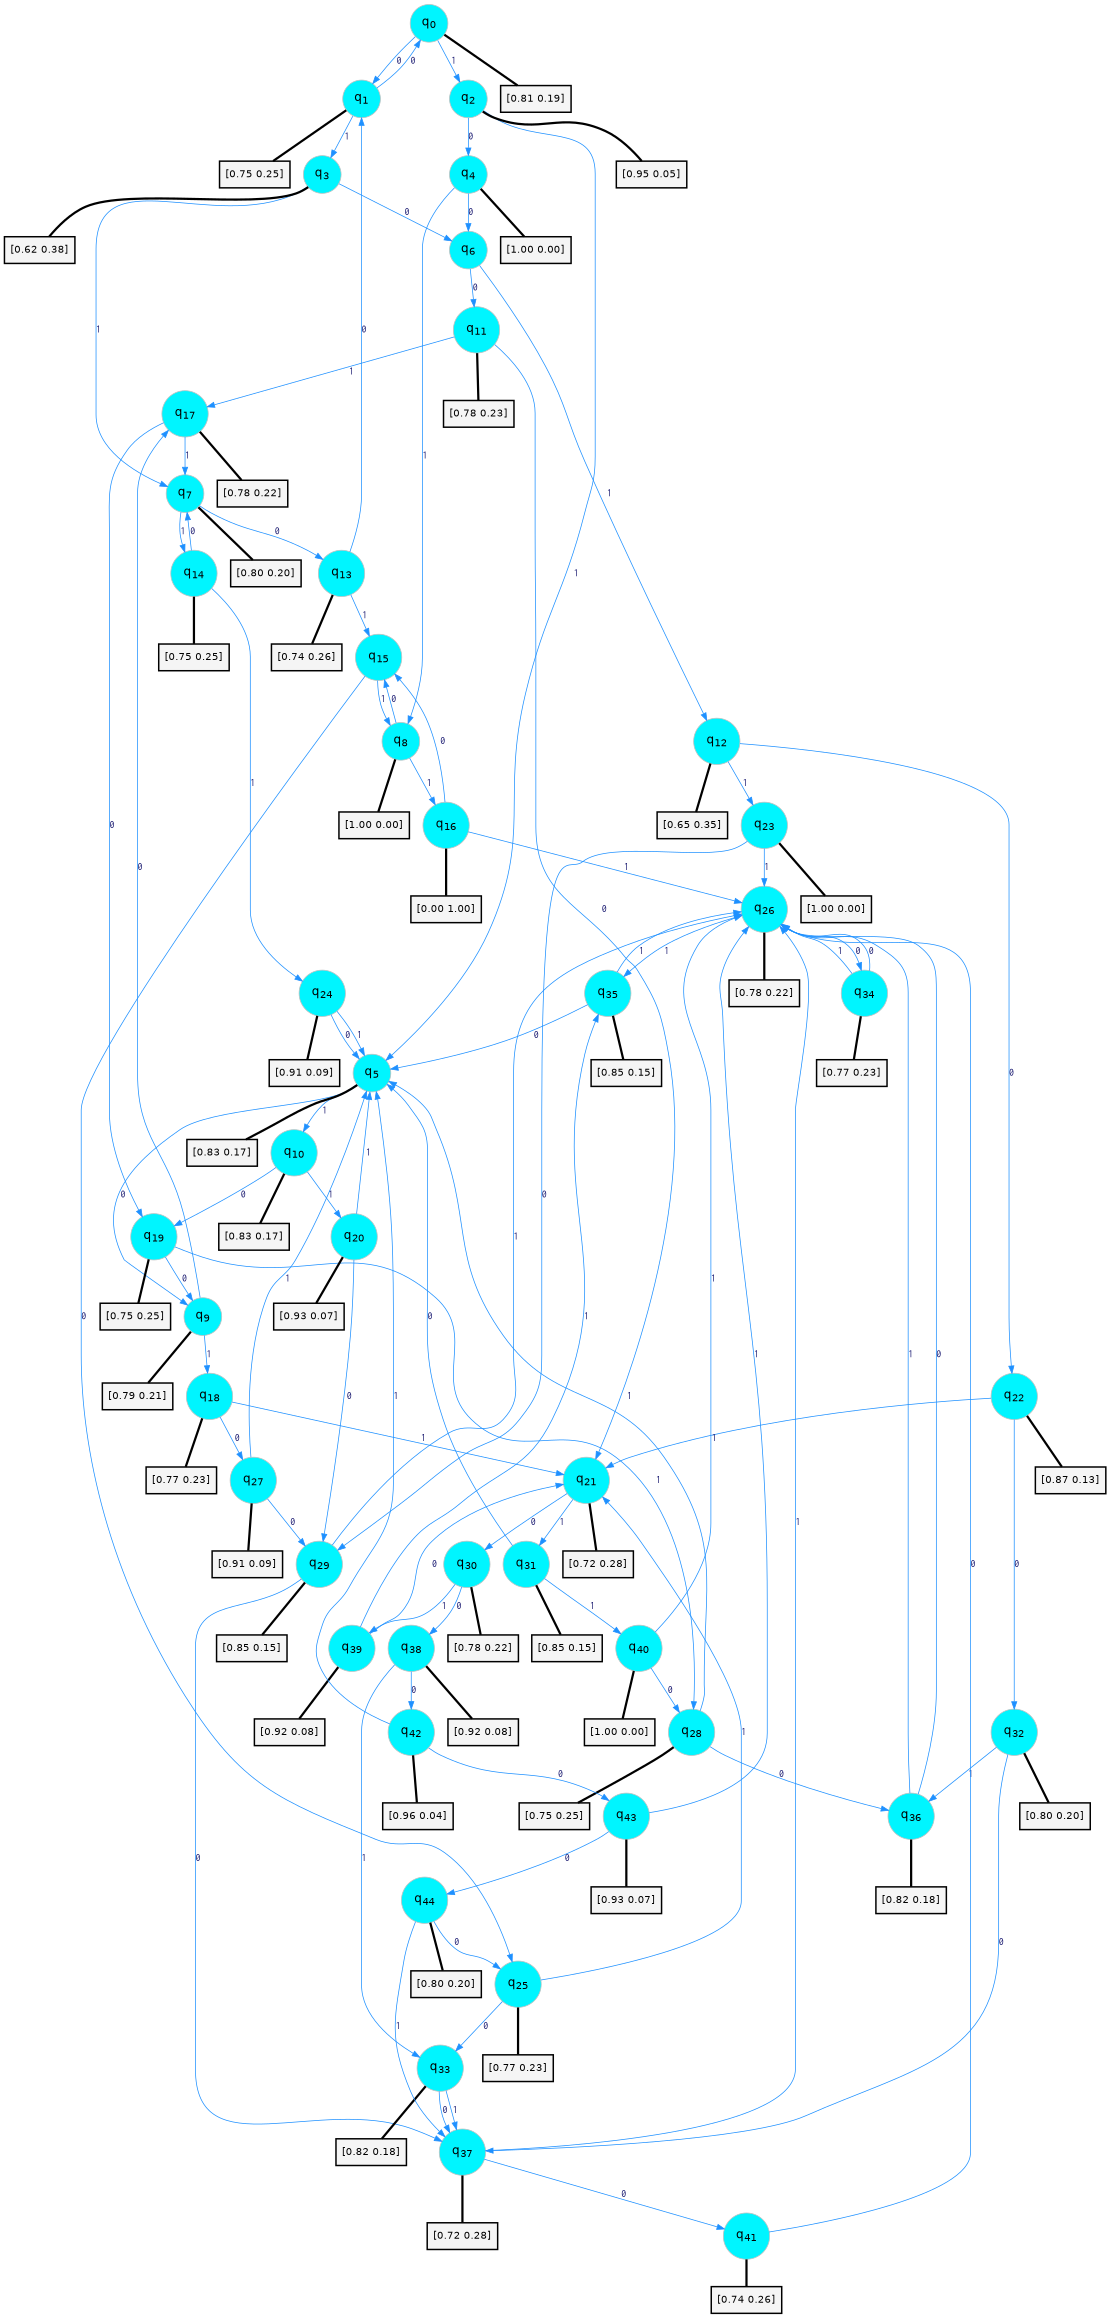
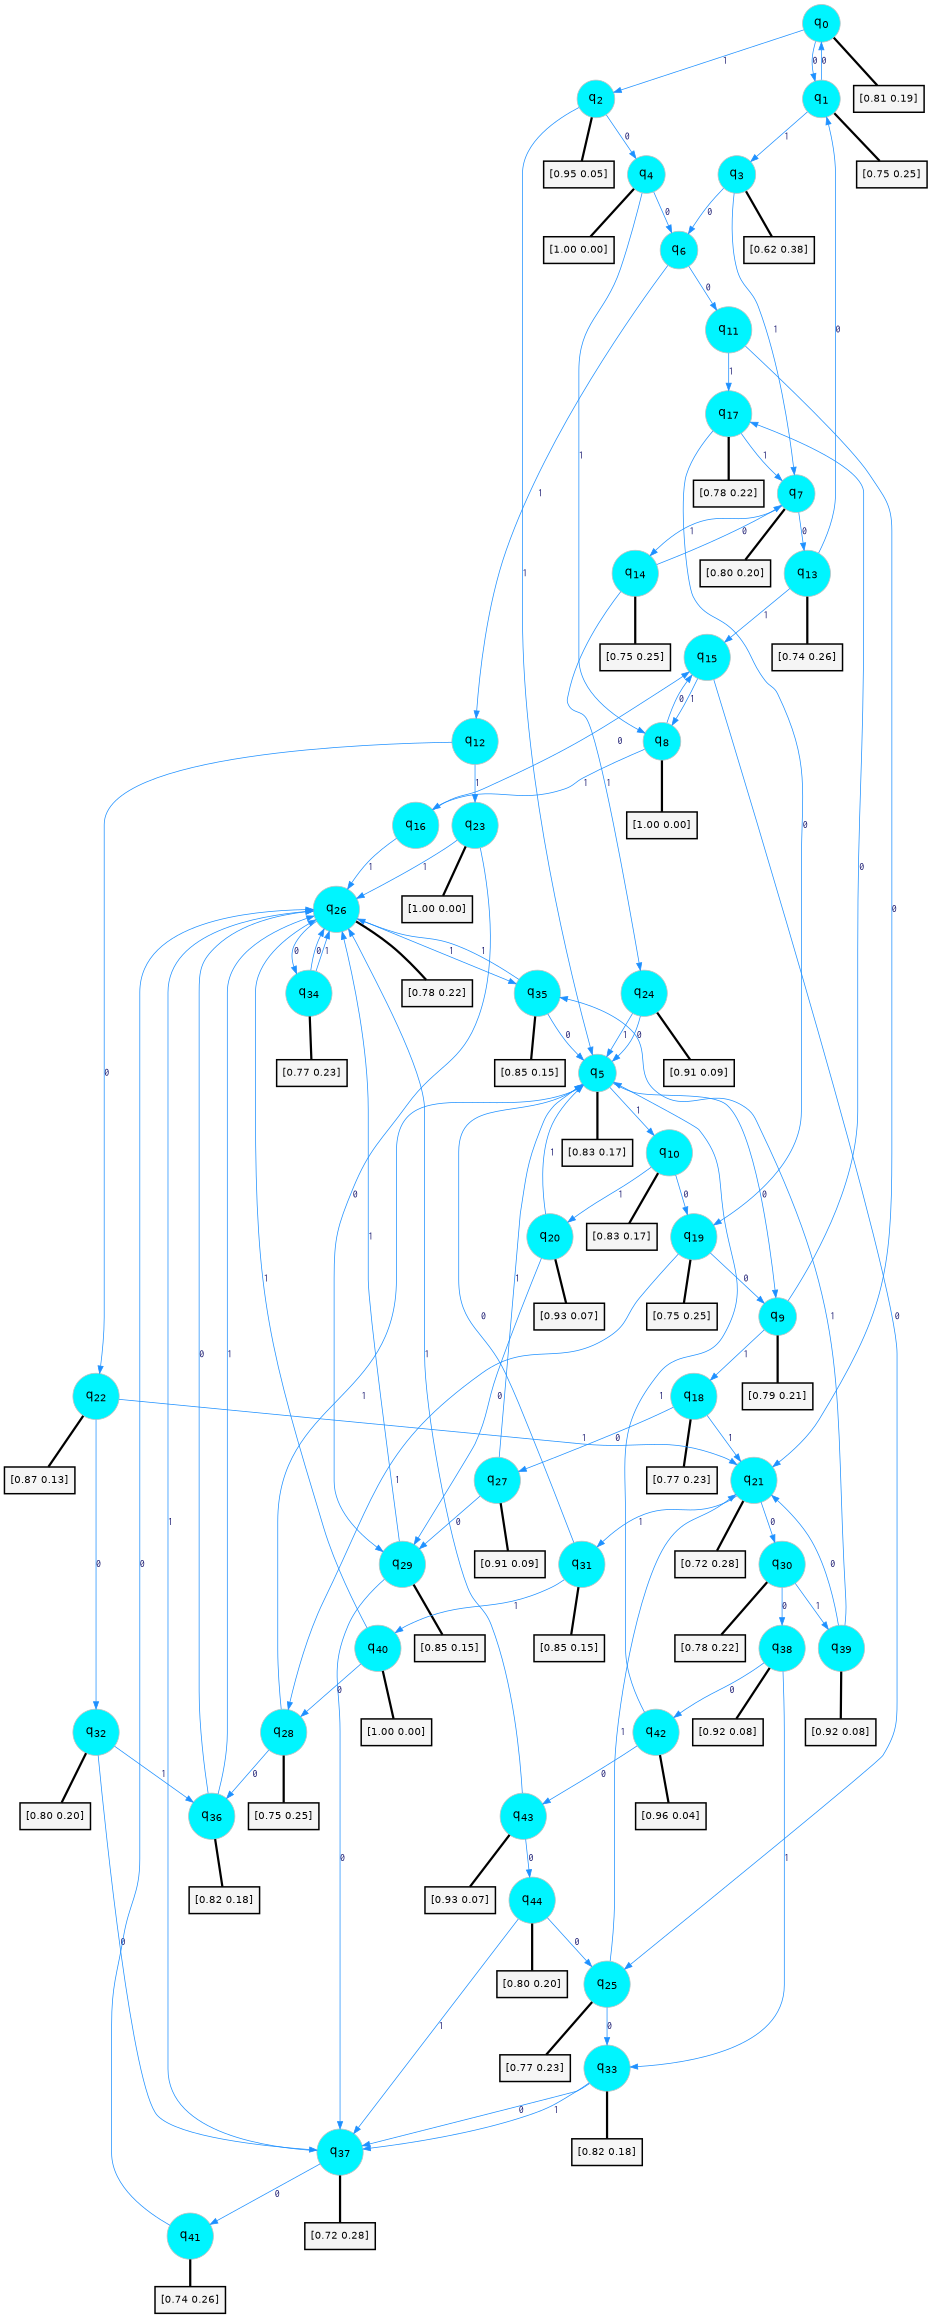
(479, 414) -> none
(692, 825) -> none
(446, 909) -> none
